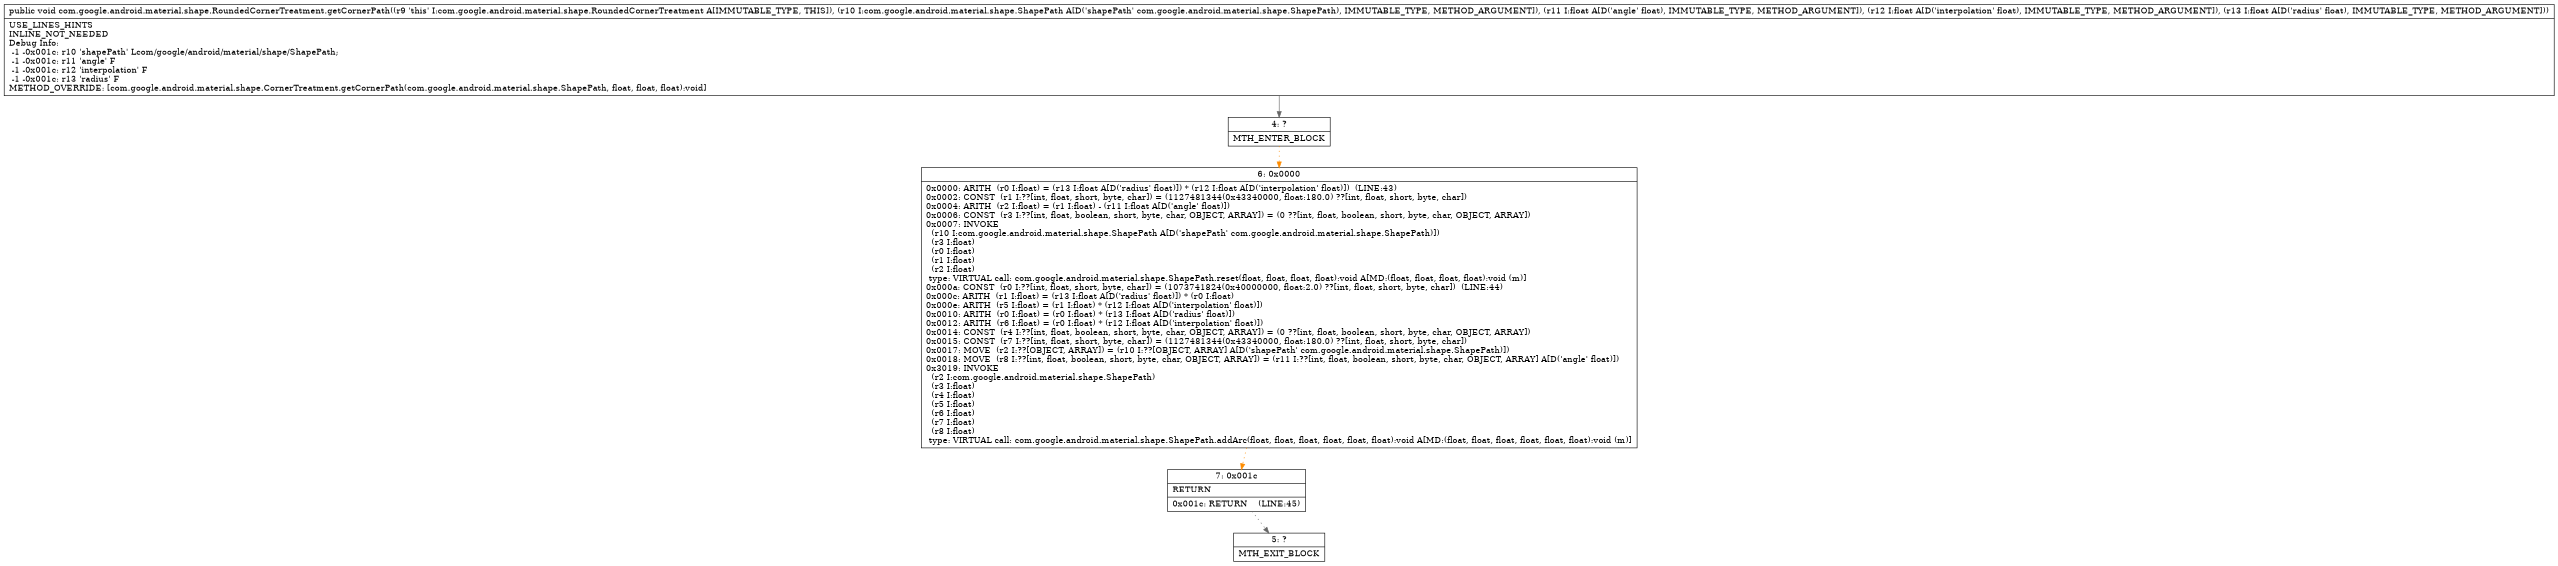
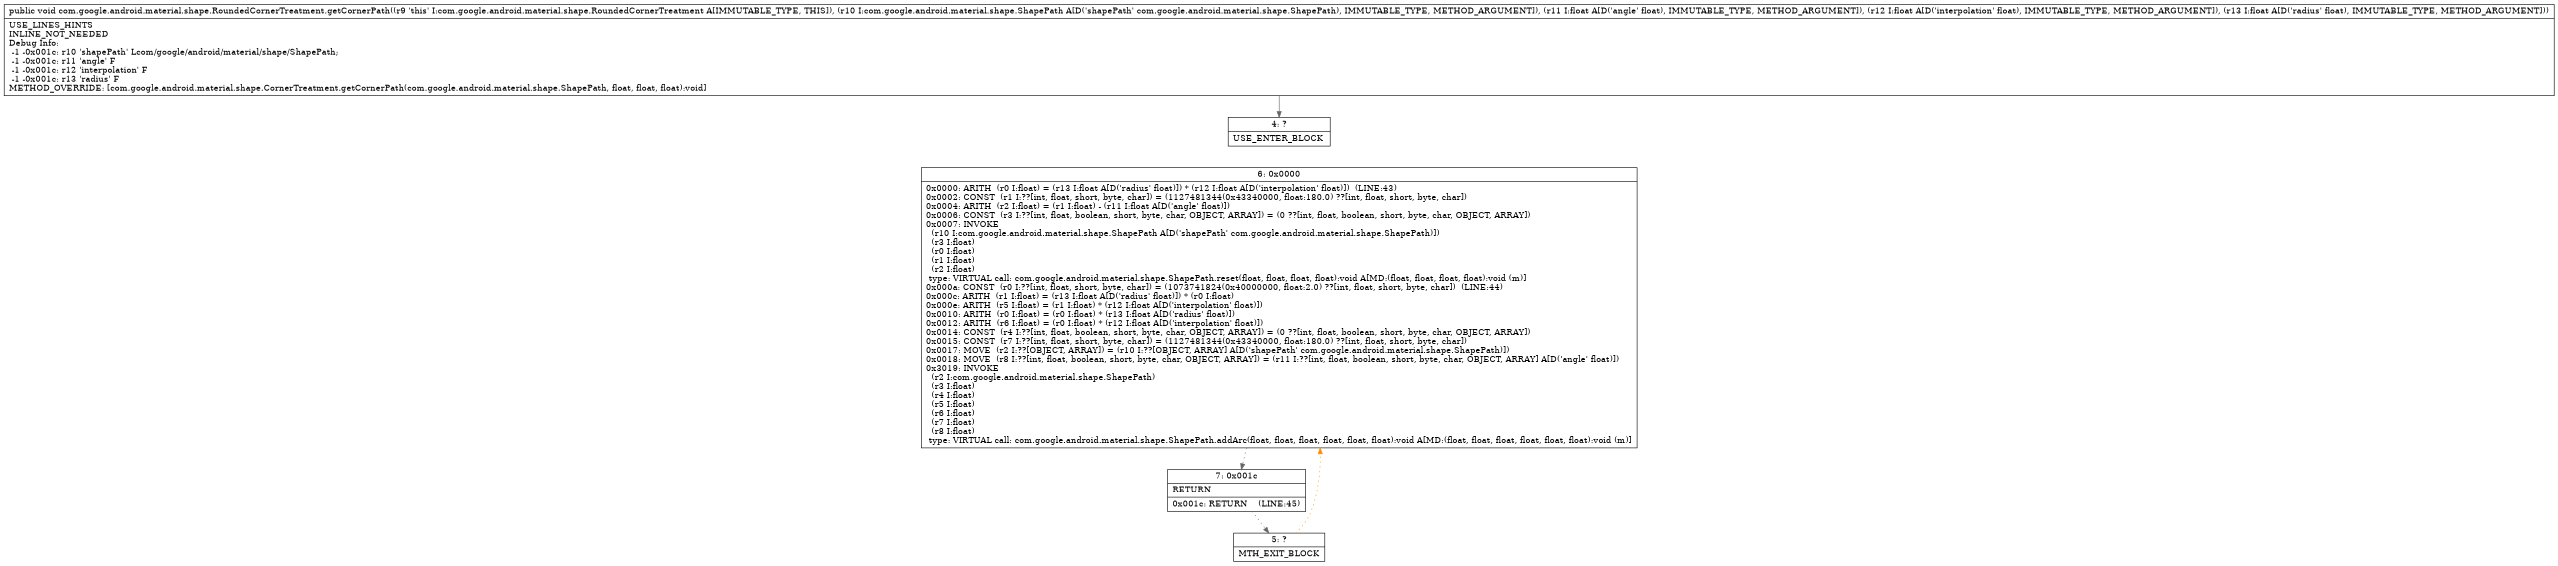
(1279, 139) -> (1278, 139)
(1279, 154) -> (1316, 496)
(1245, 456) -> (1245, 456)
